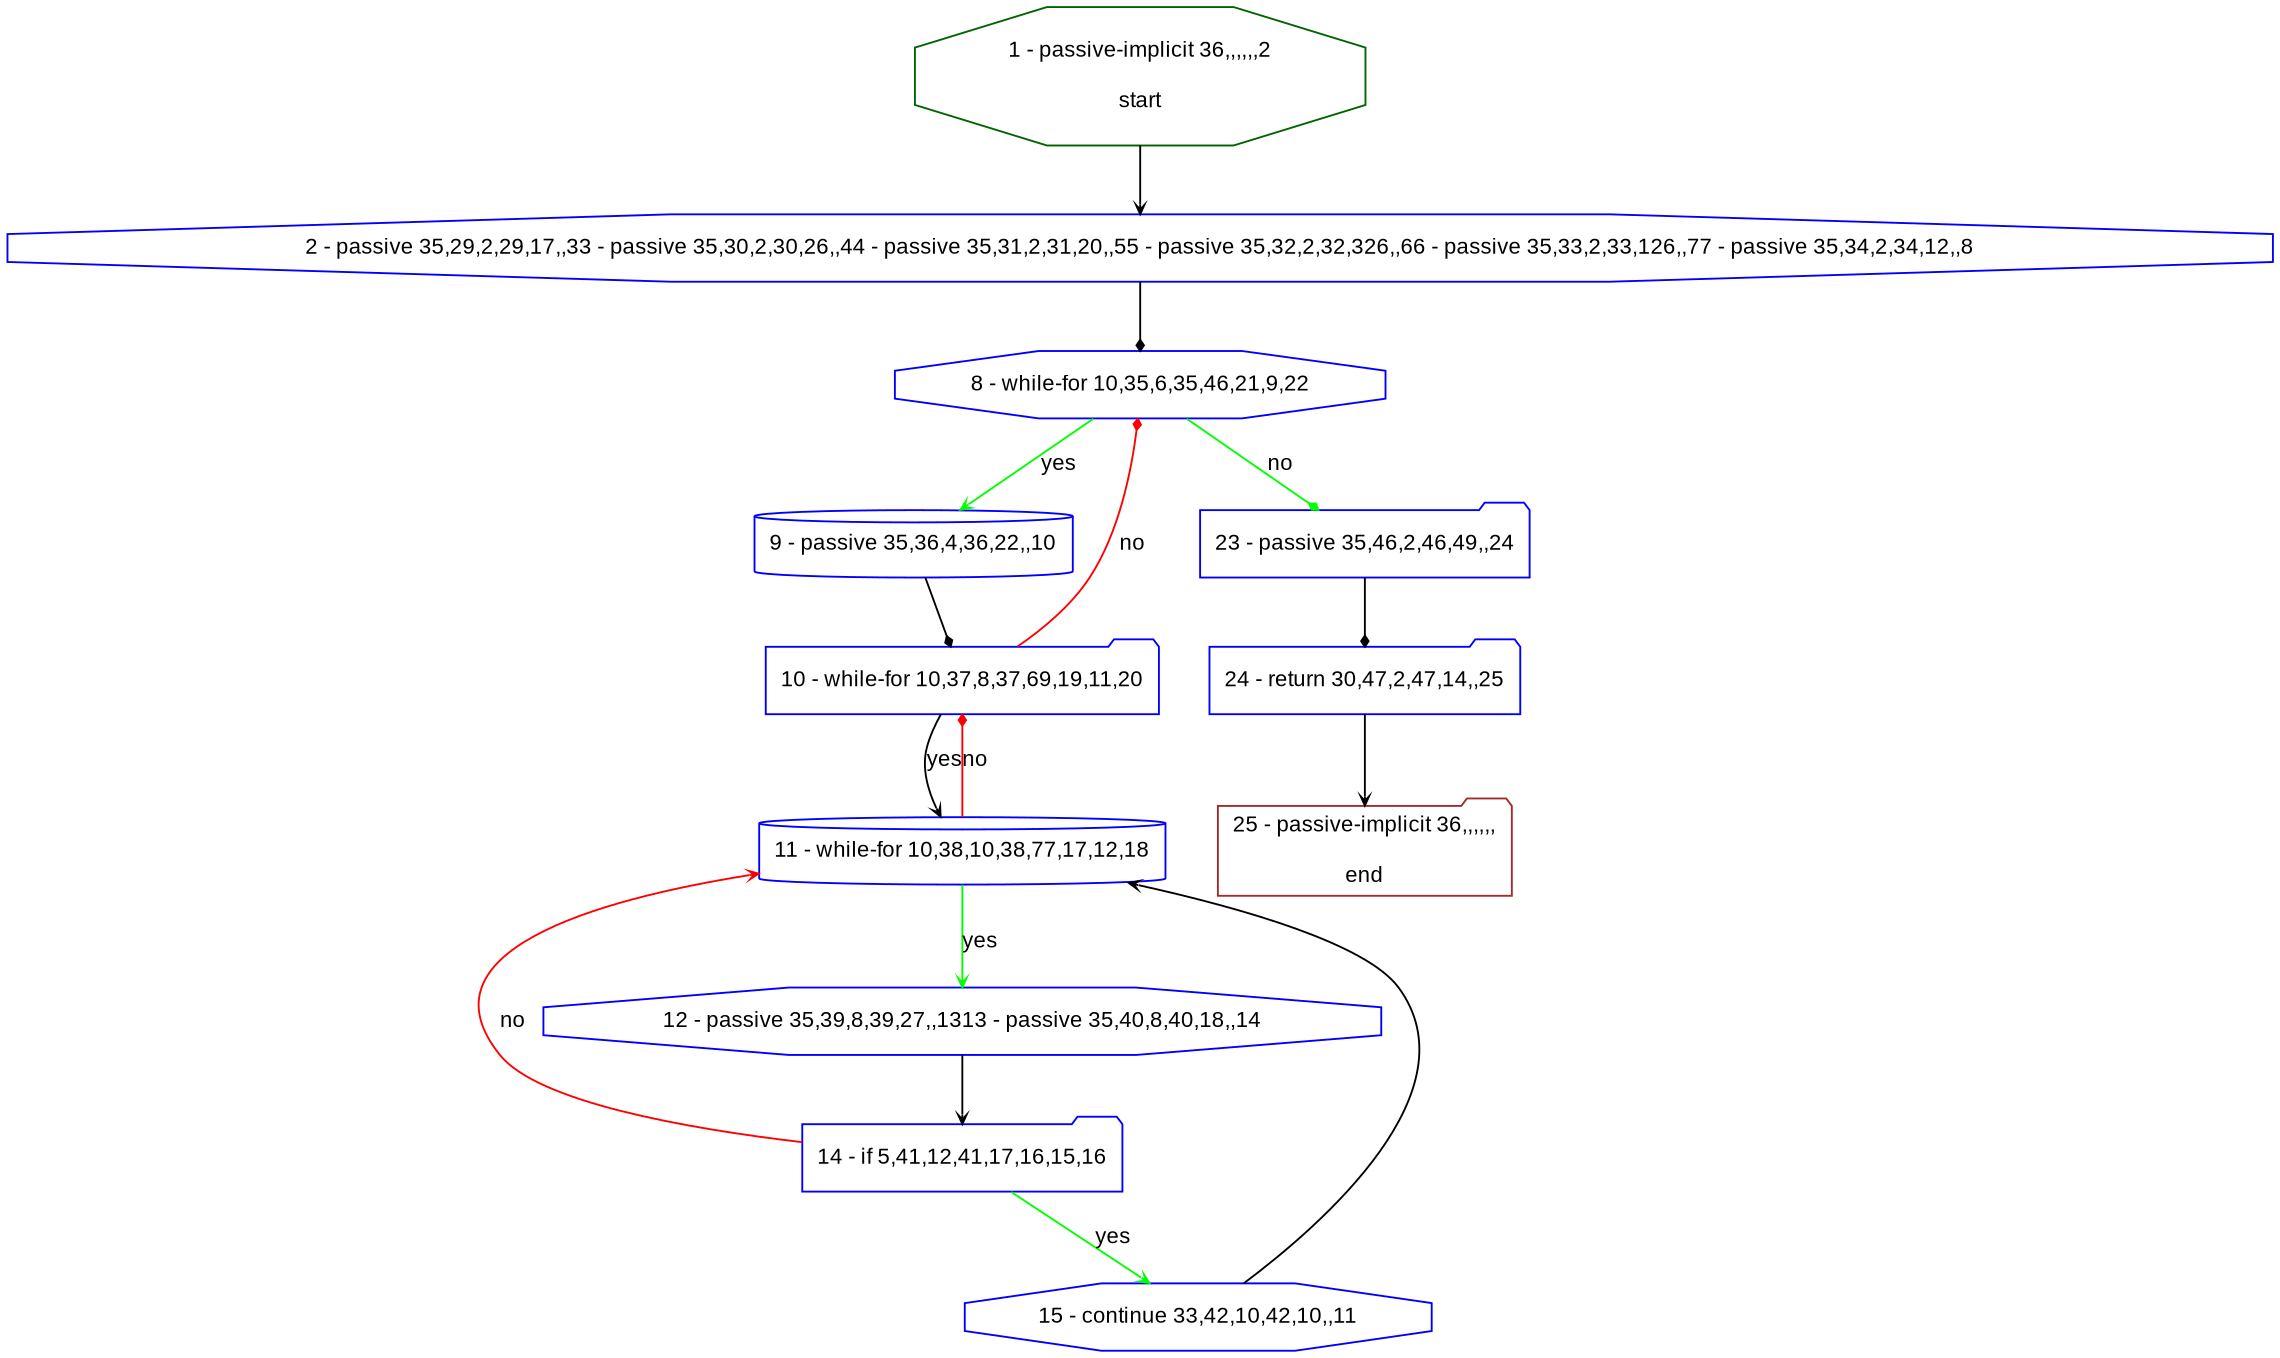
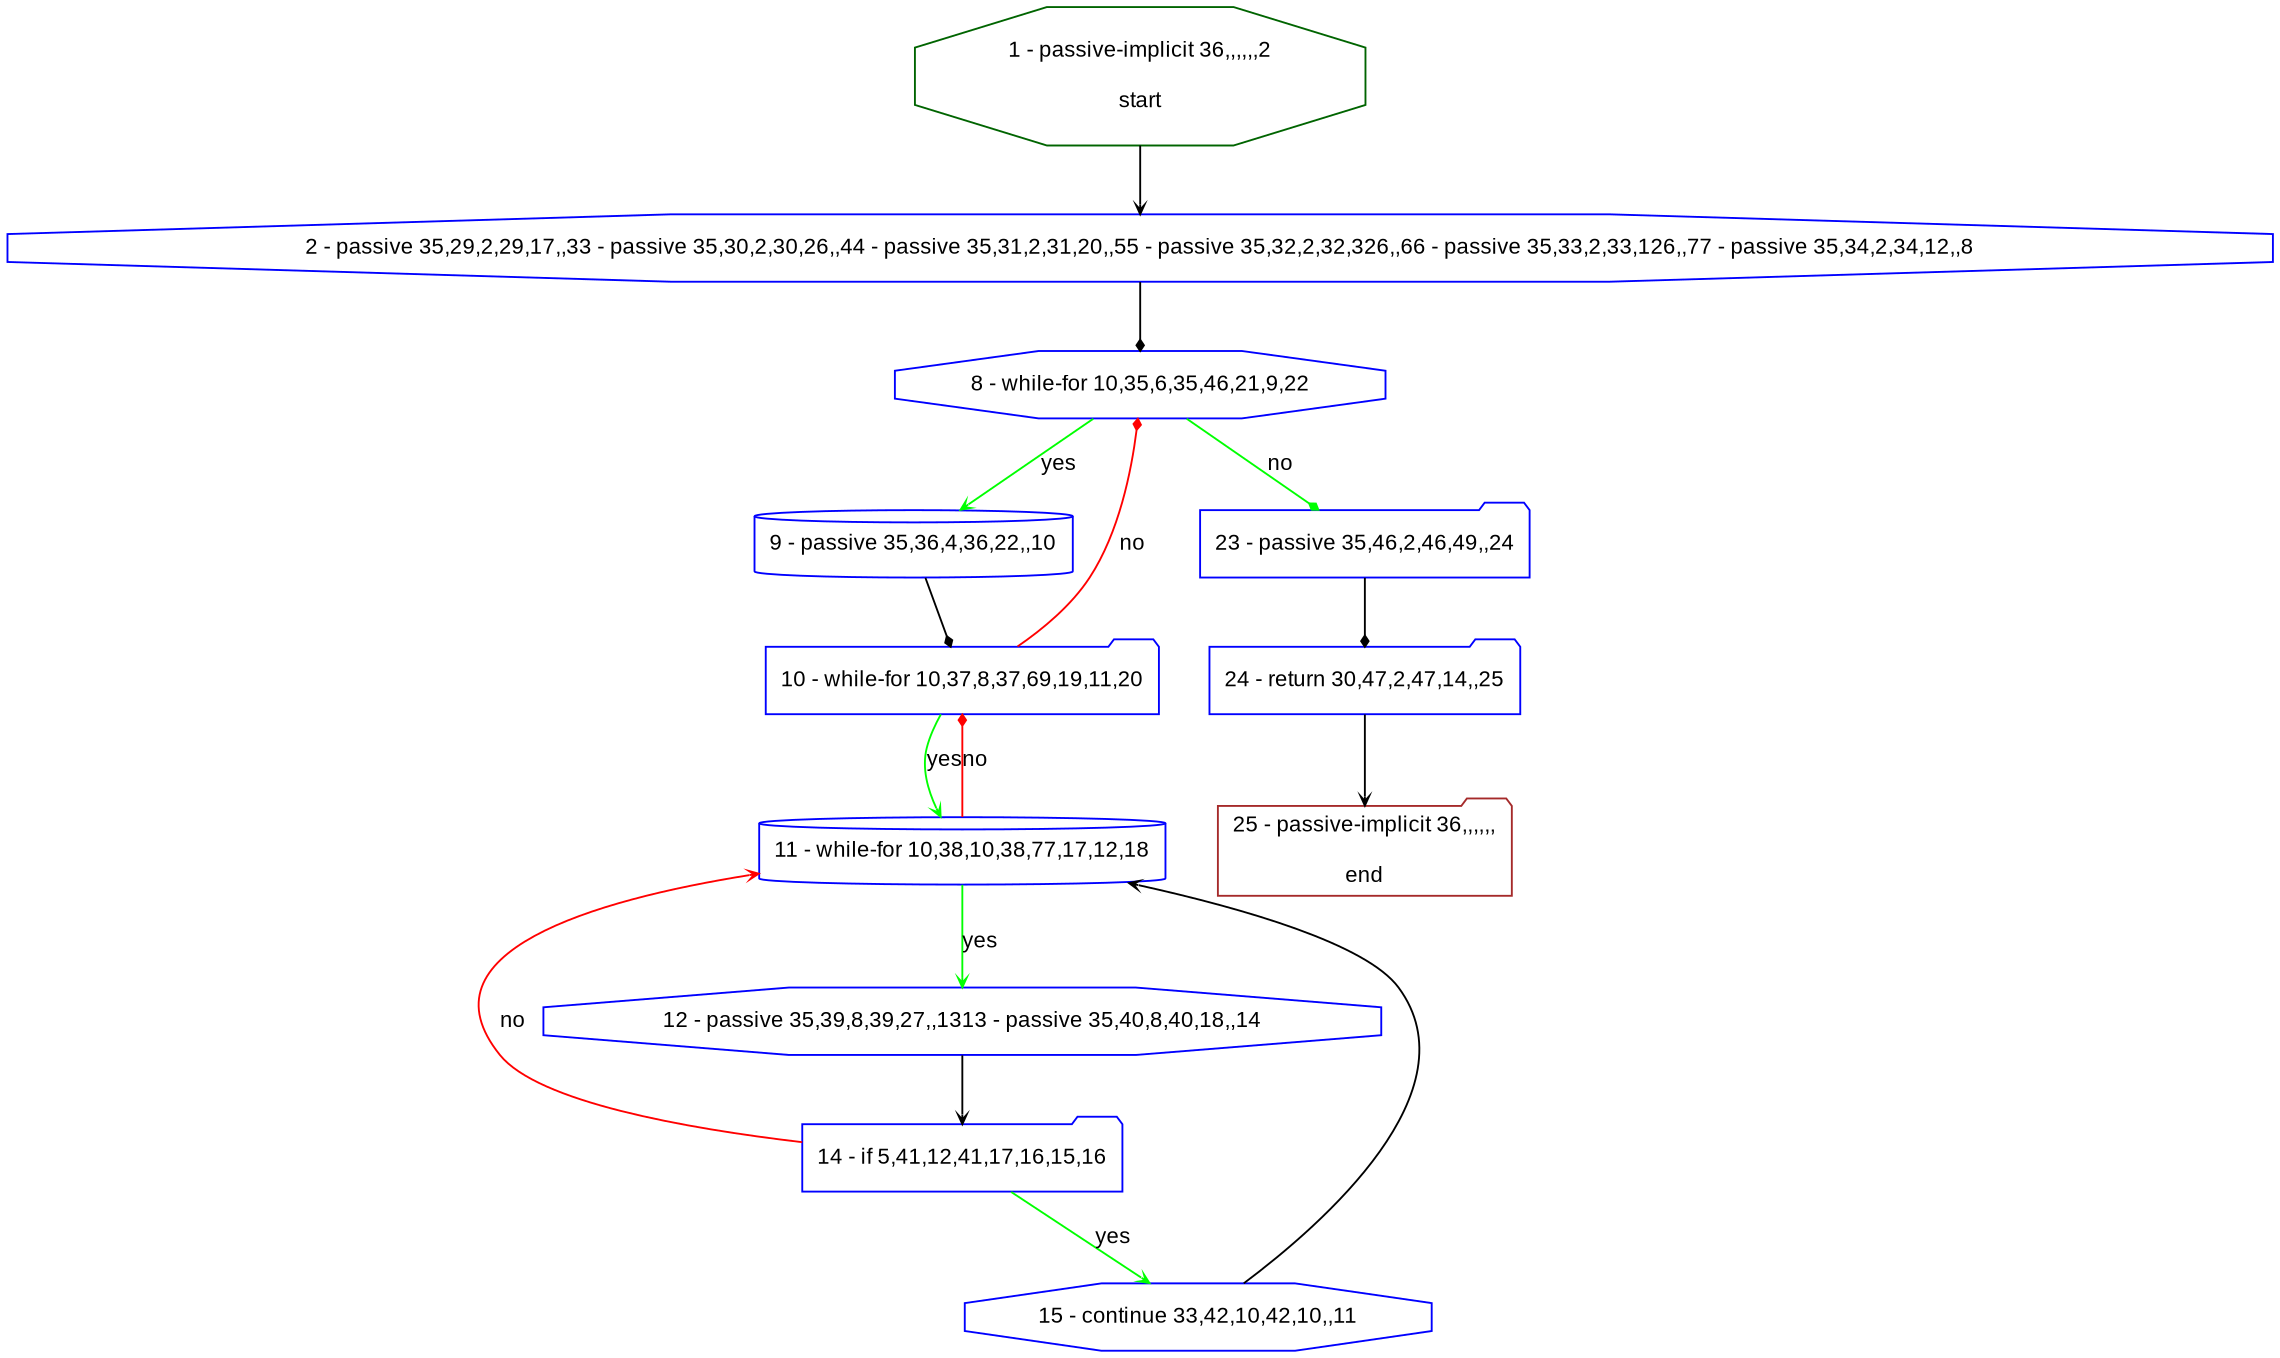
(925, 761) -> (925, 761)
